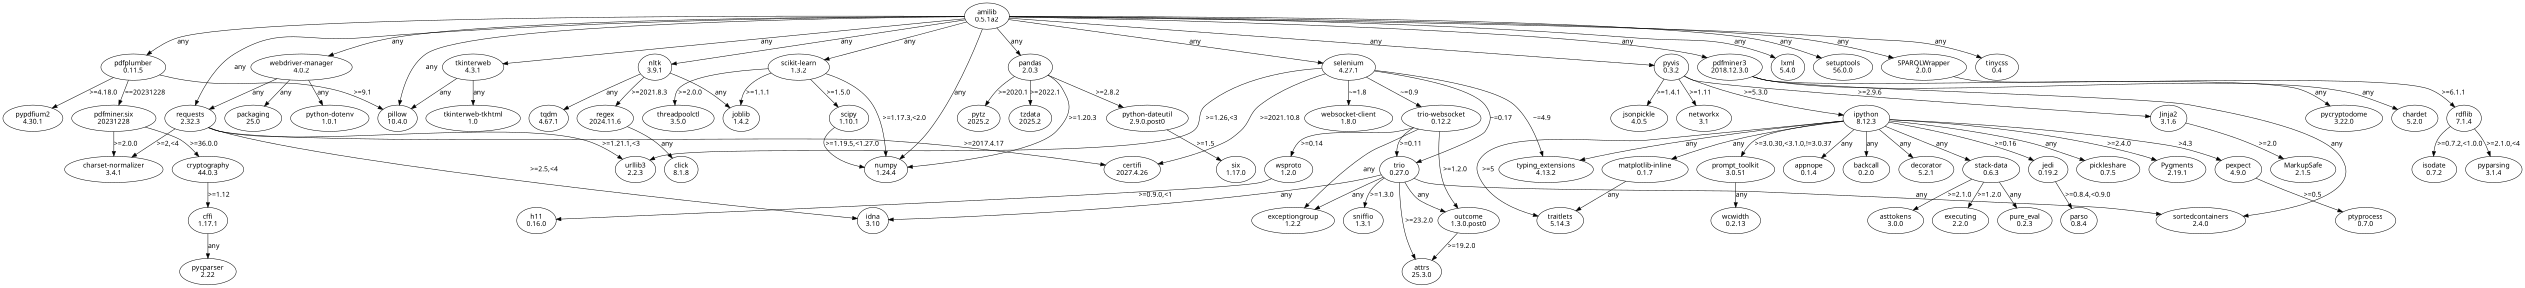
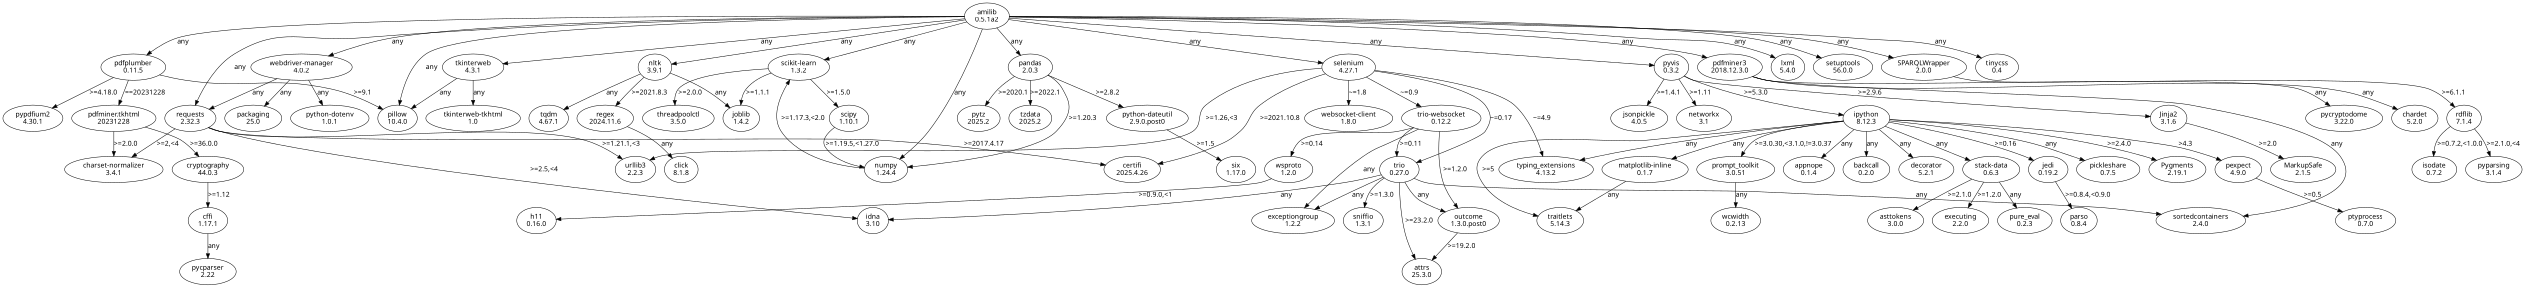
(870, 101) -> (796, 147)
(114, 118) -> (114, 118)
(1132, 169) -> (1132, 169)
